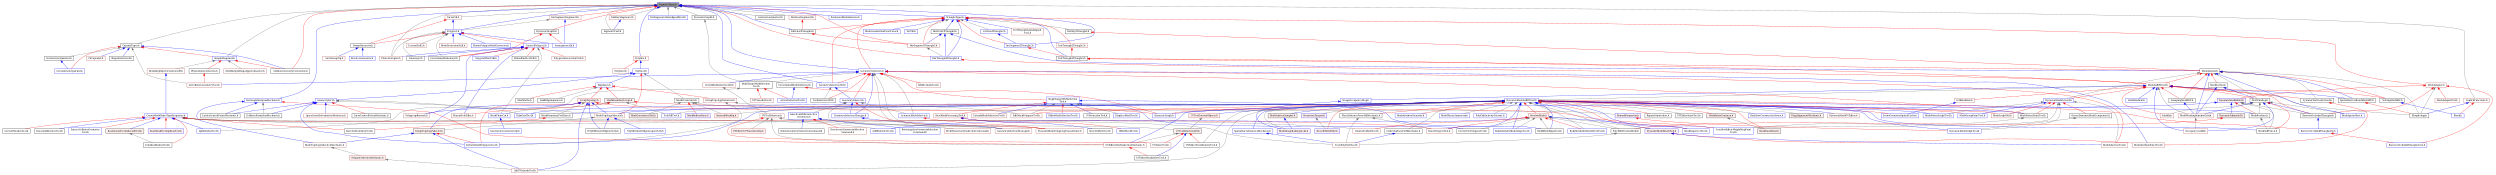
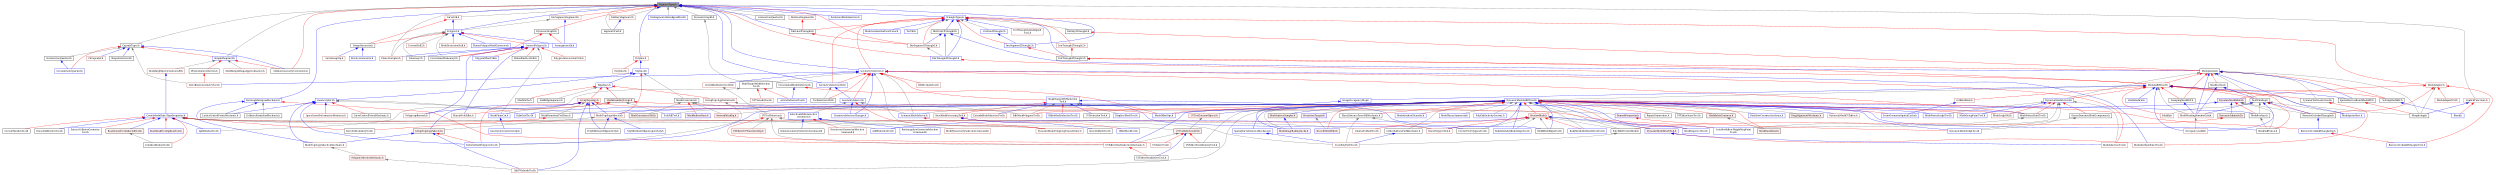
none -> (1213, 105)
(293, 108) -> (291, 119)
(1164, 116) -> (1164, 116)
(1013, 131) -> none
